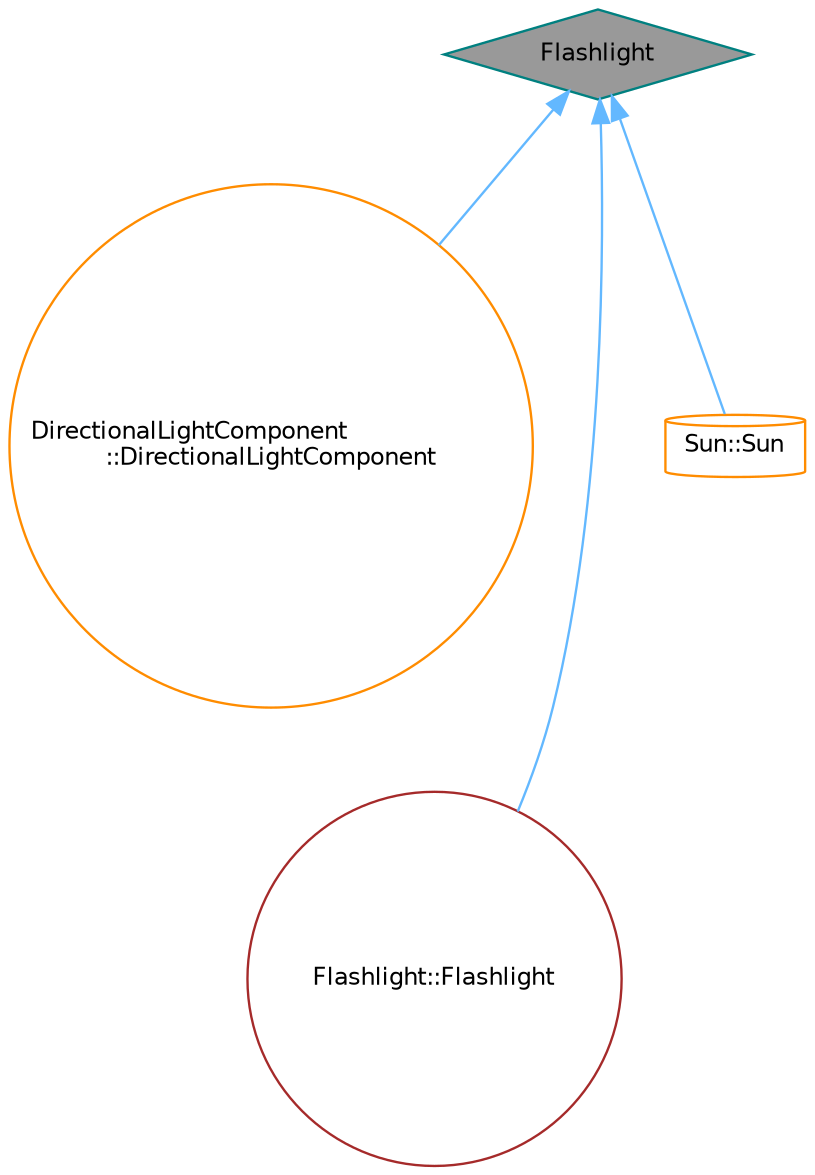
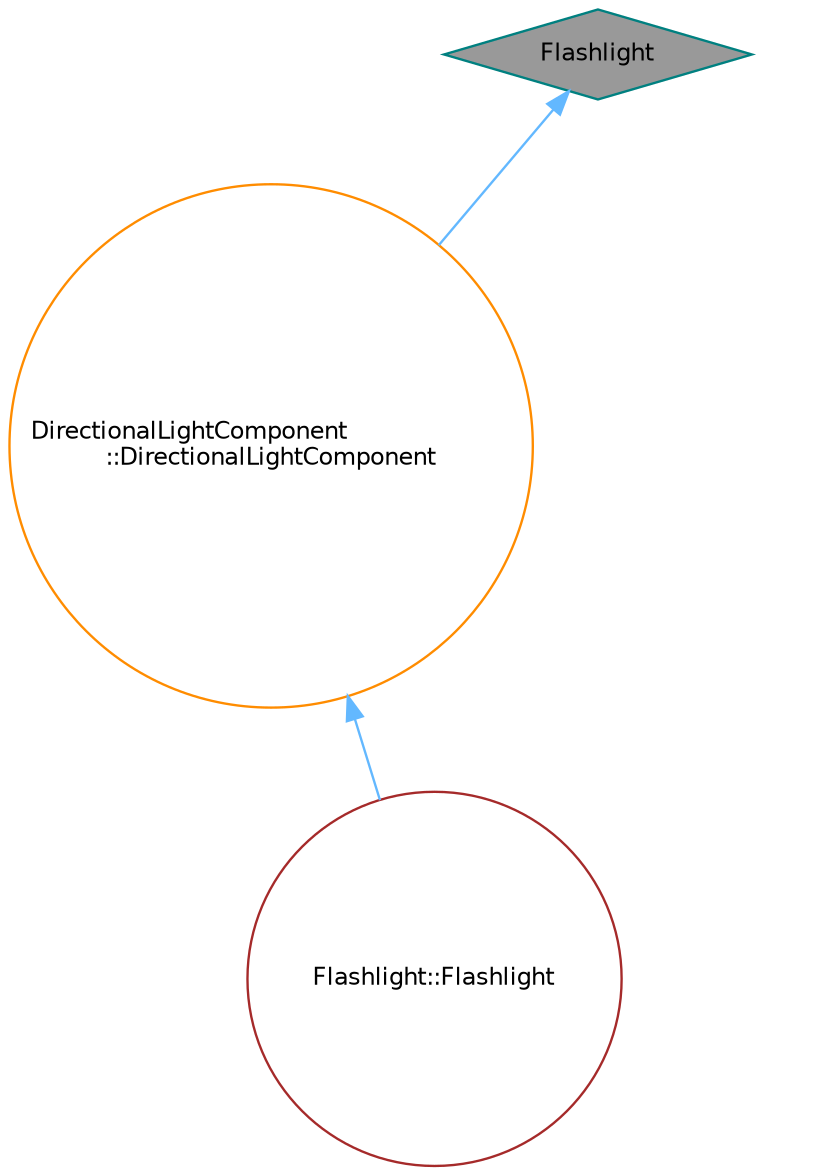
(735, 446) -> none
(591, 472) -> (367, 760)
